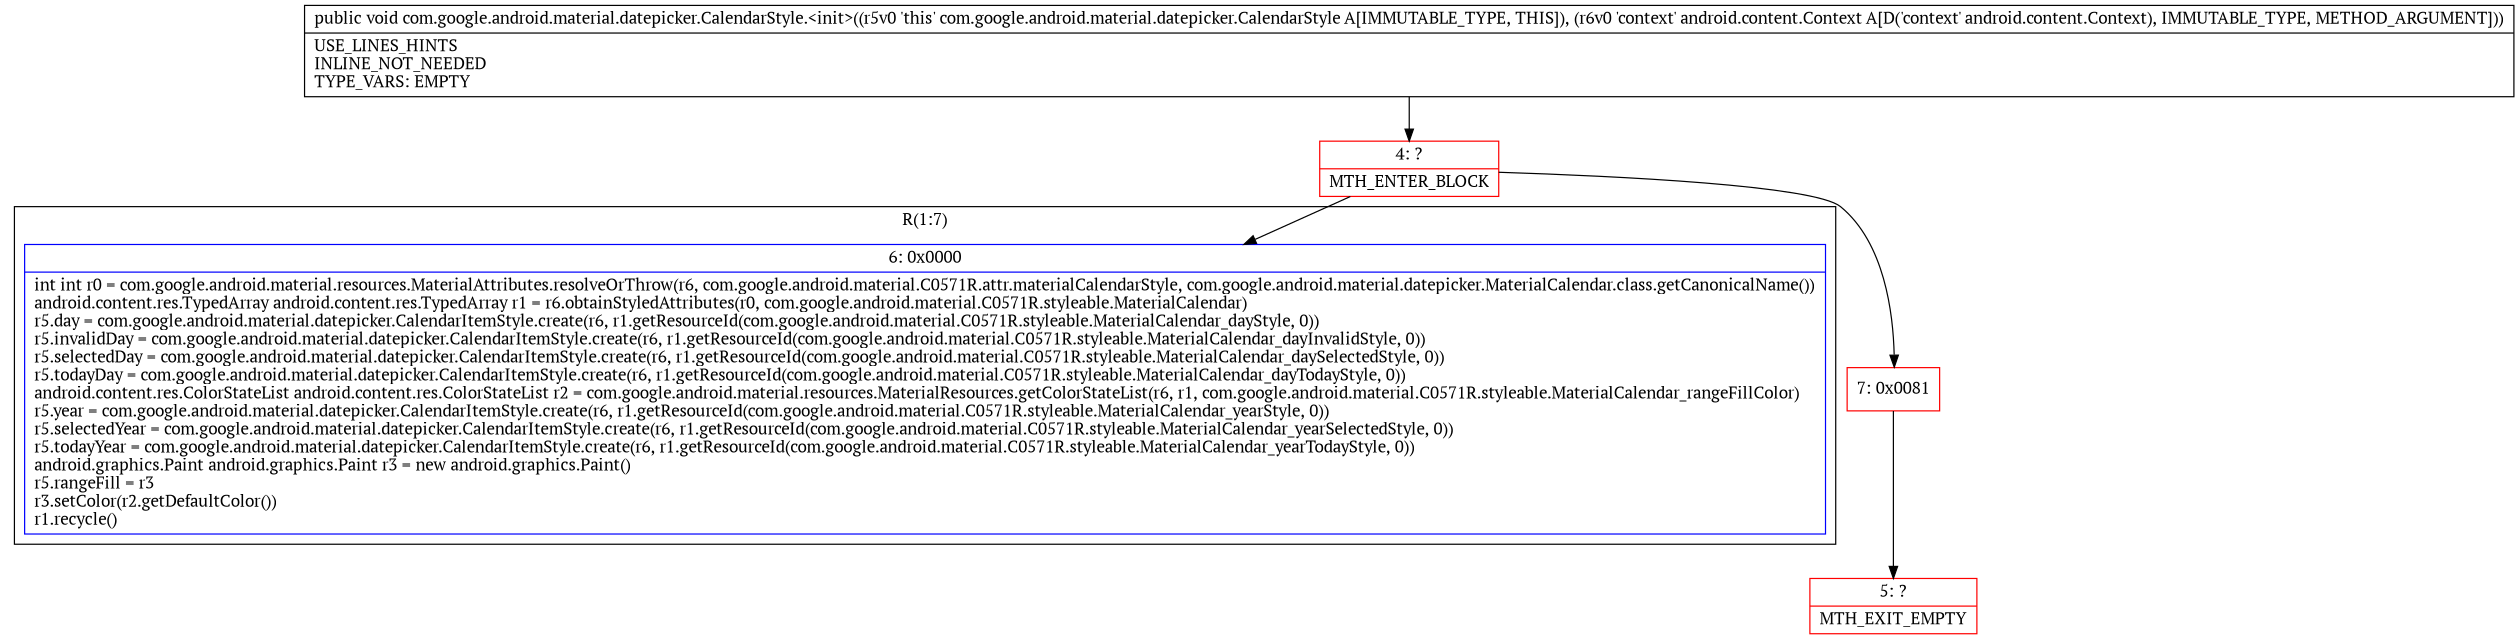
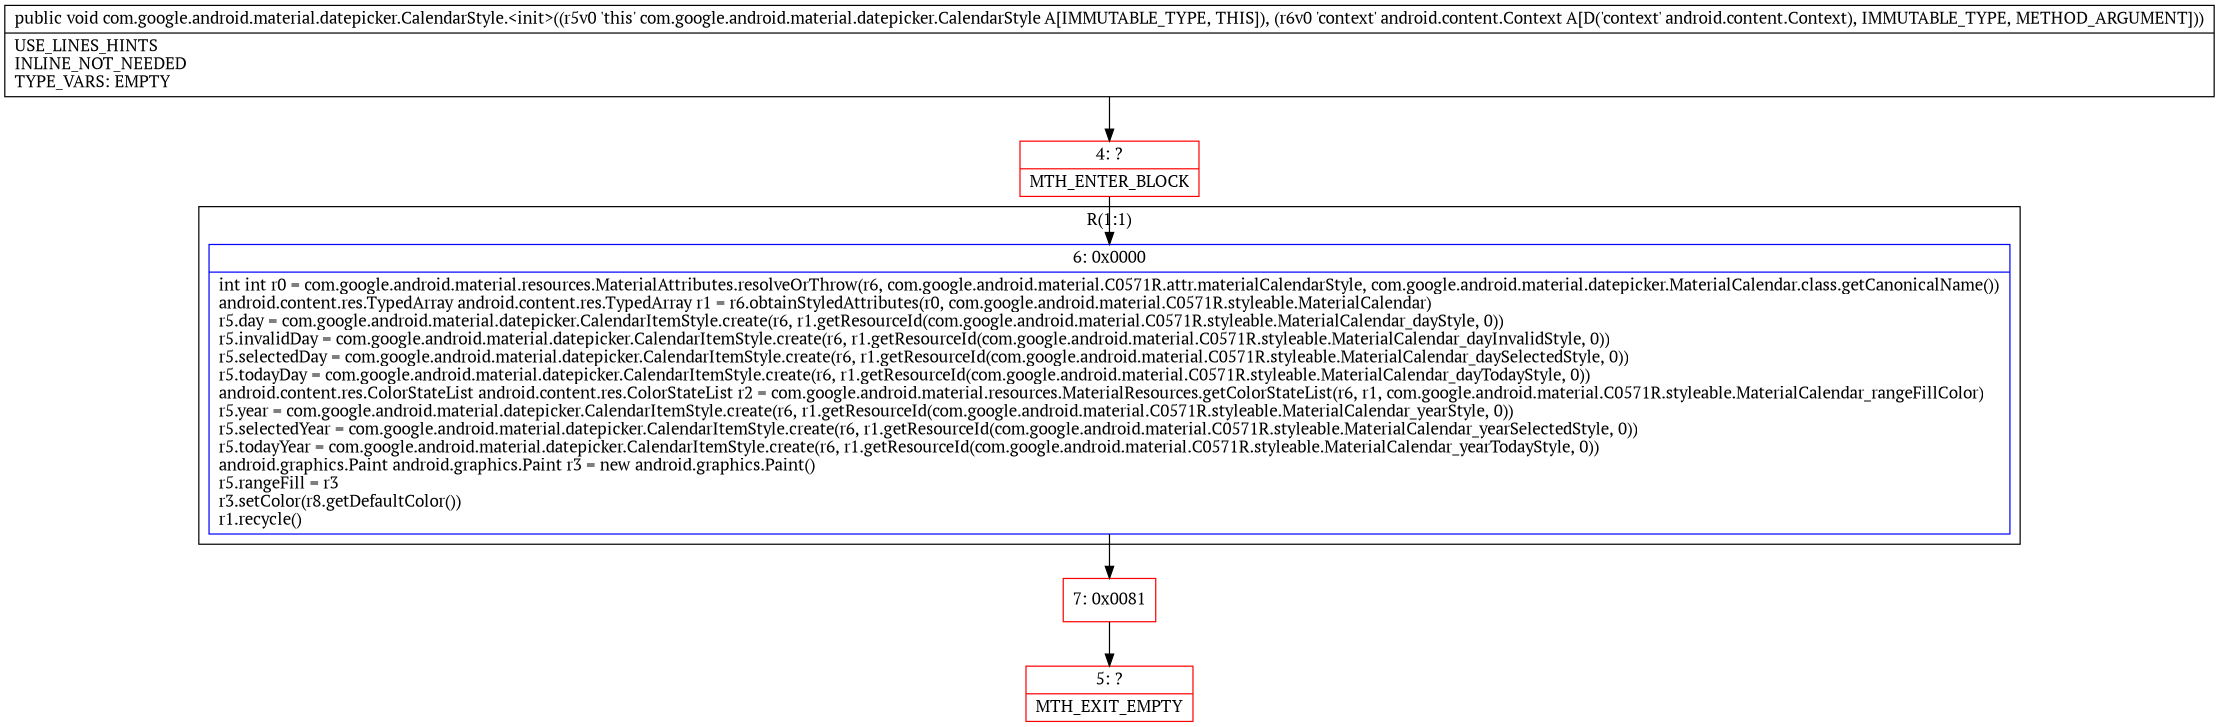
(1752, 187) -> (1109, 552)
(925, 220) -> (1109, 220)
(156, 502) -> (340, 502)
